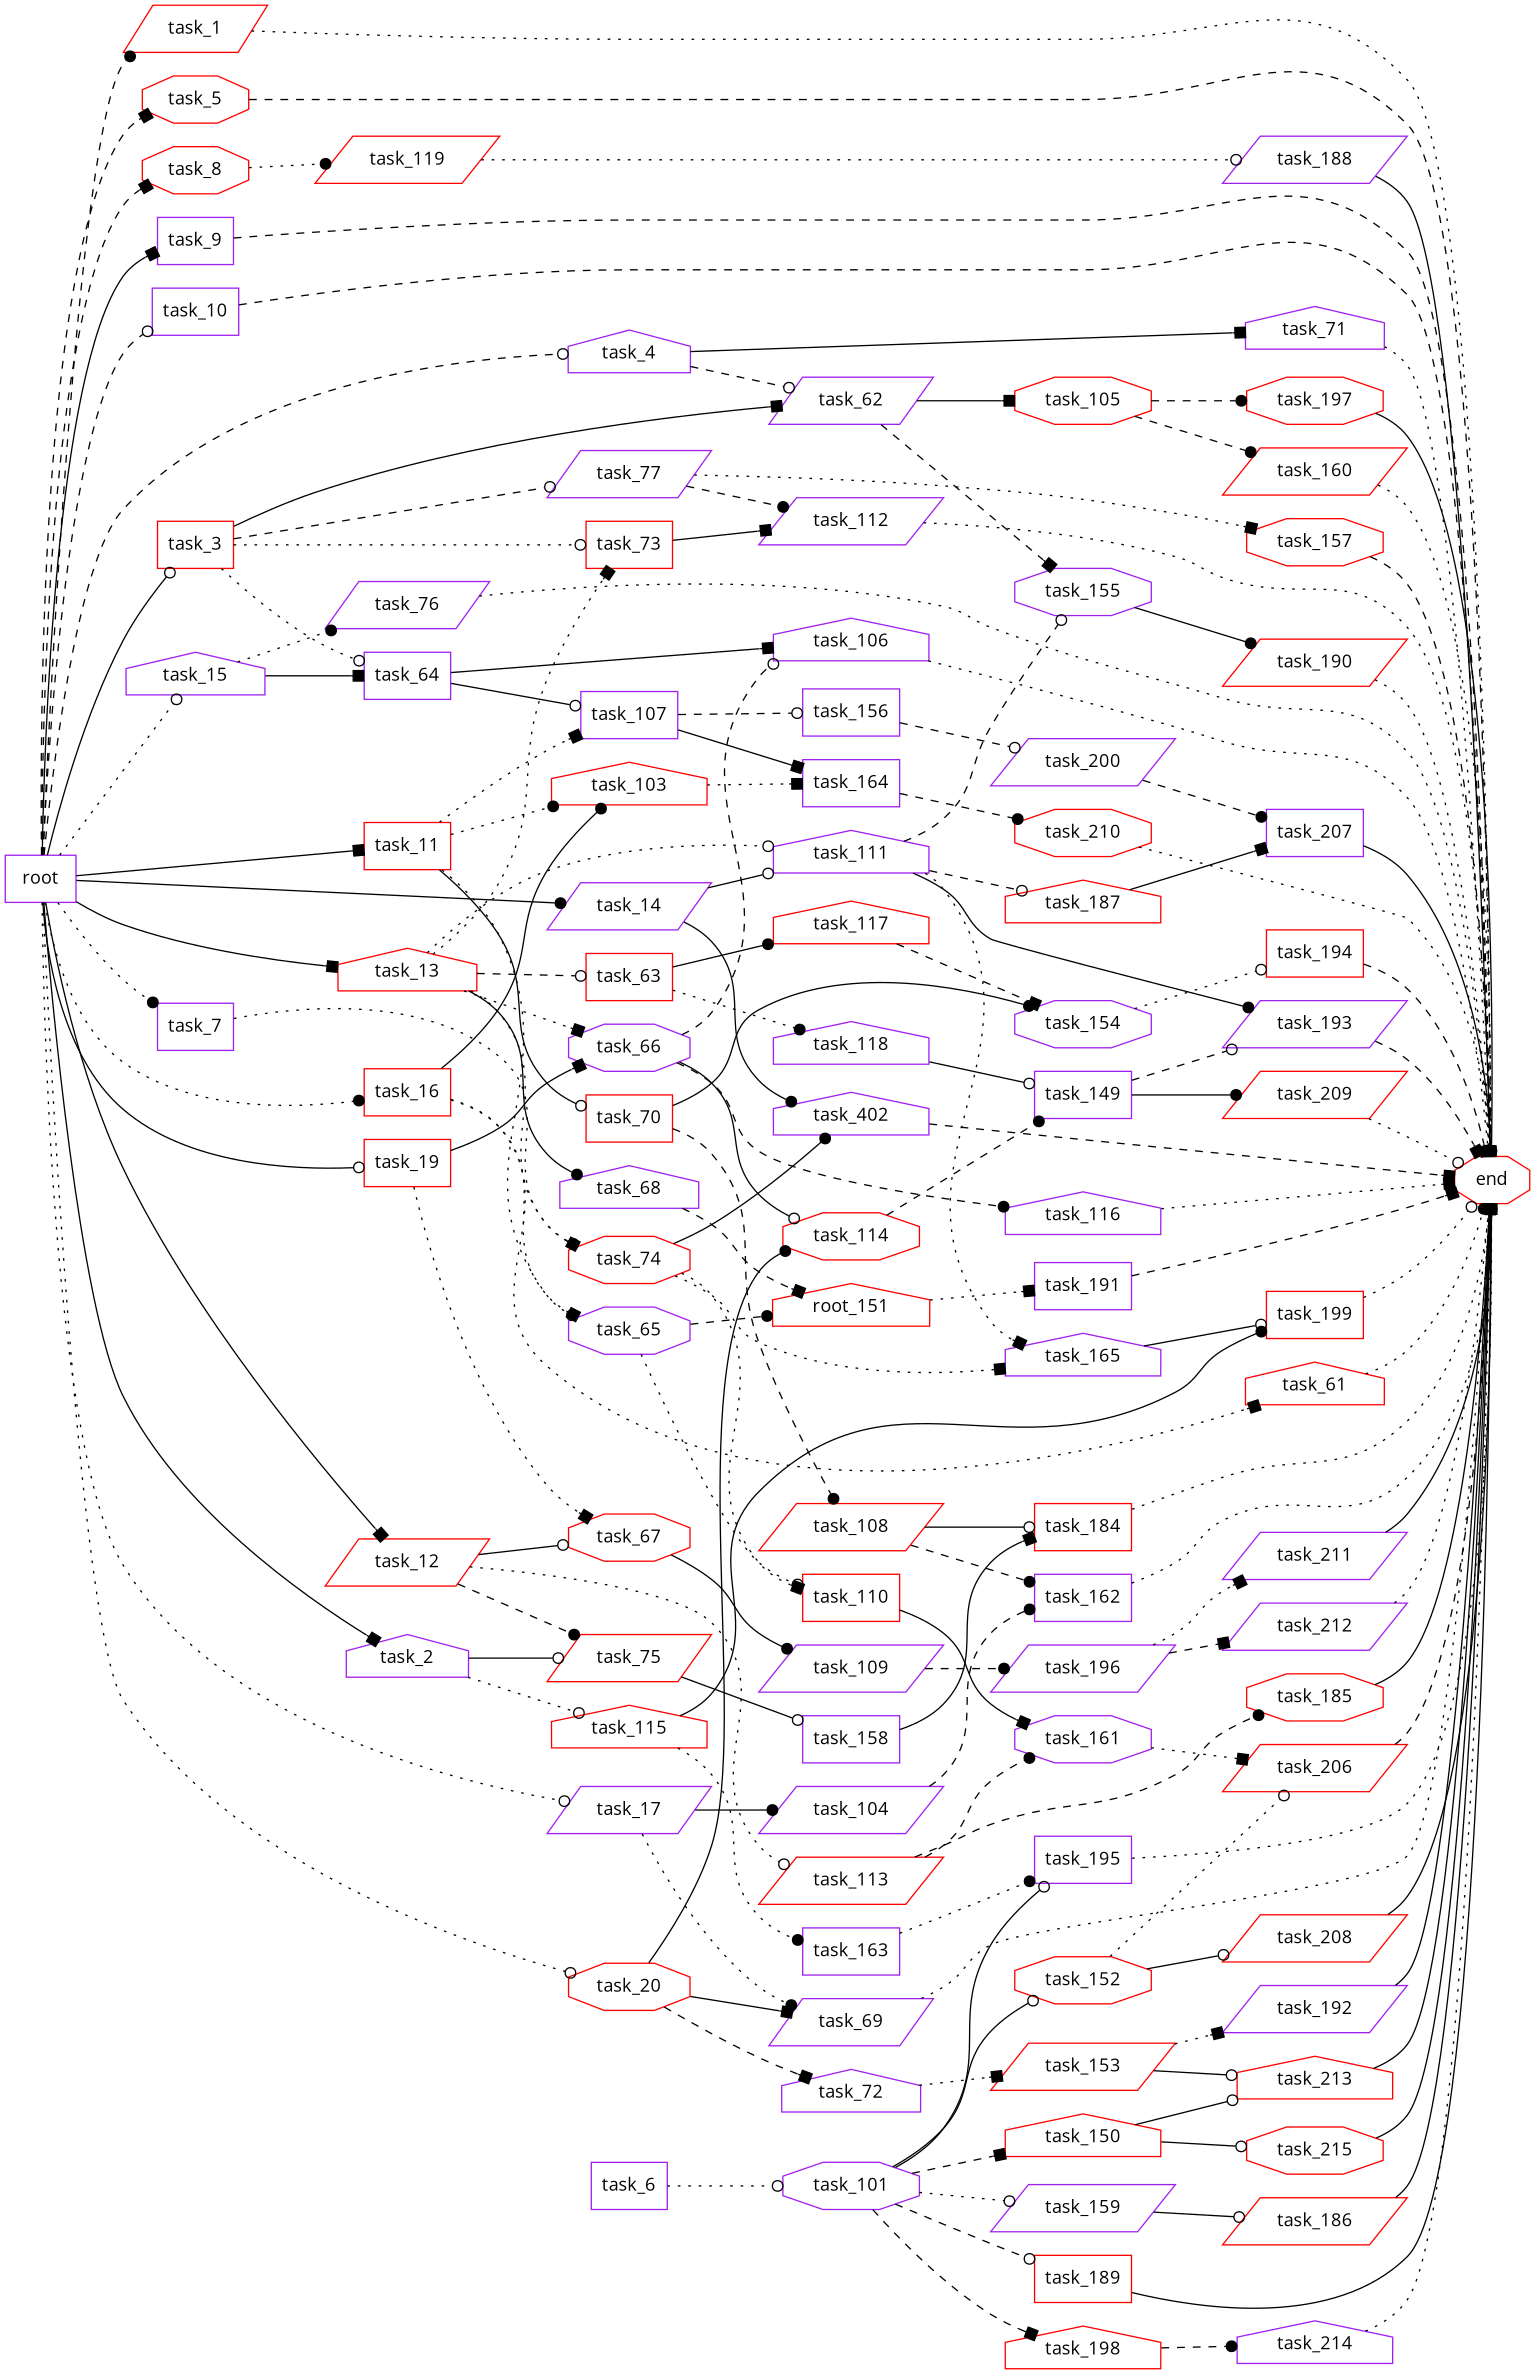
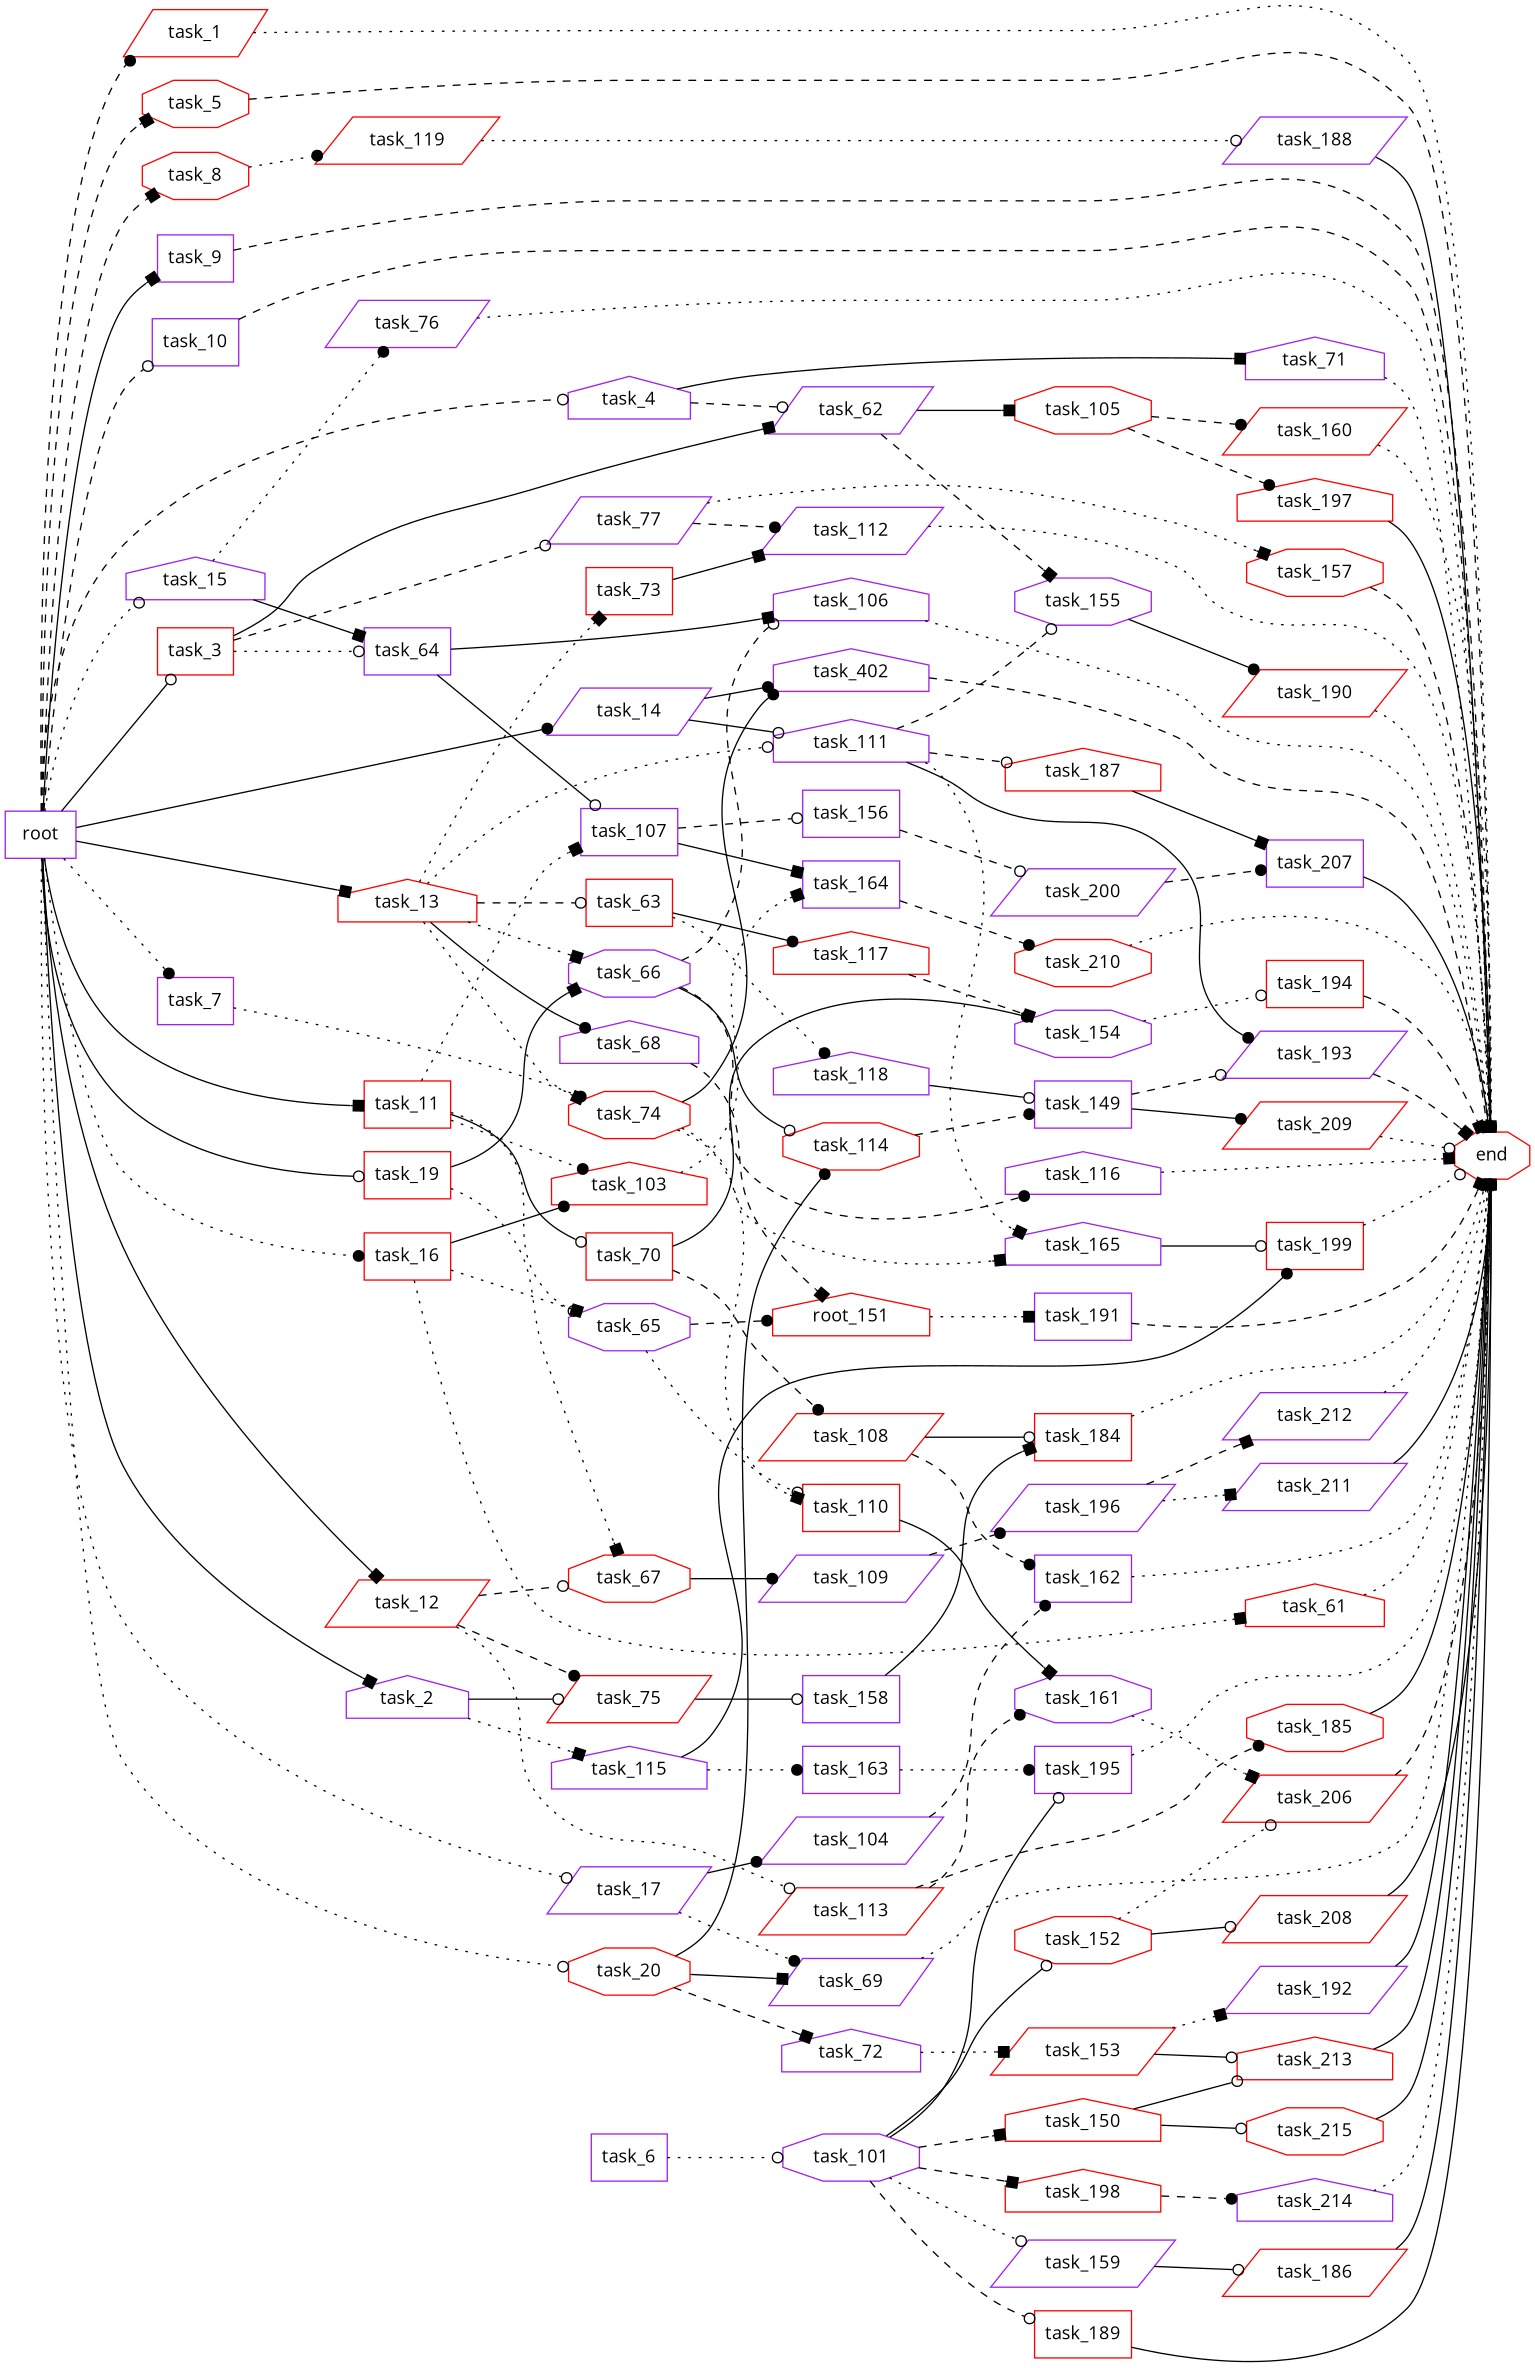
(1315, 401) -> (1315, 502)
(404, 545) -> none
(518, 1550) -> (514, 1592)
(521, 1694) -> (512, 1732)
(629, 1729) -> (629, 1770)
